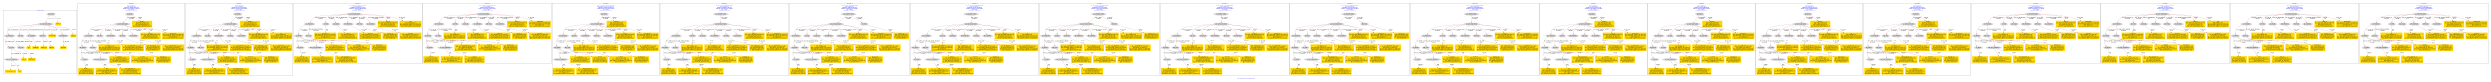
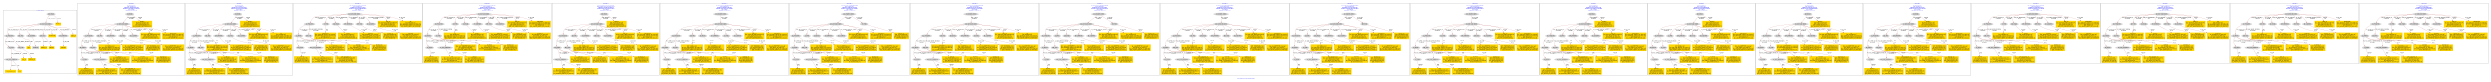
(36, 48) -> (36, 48)
